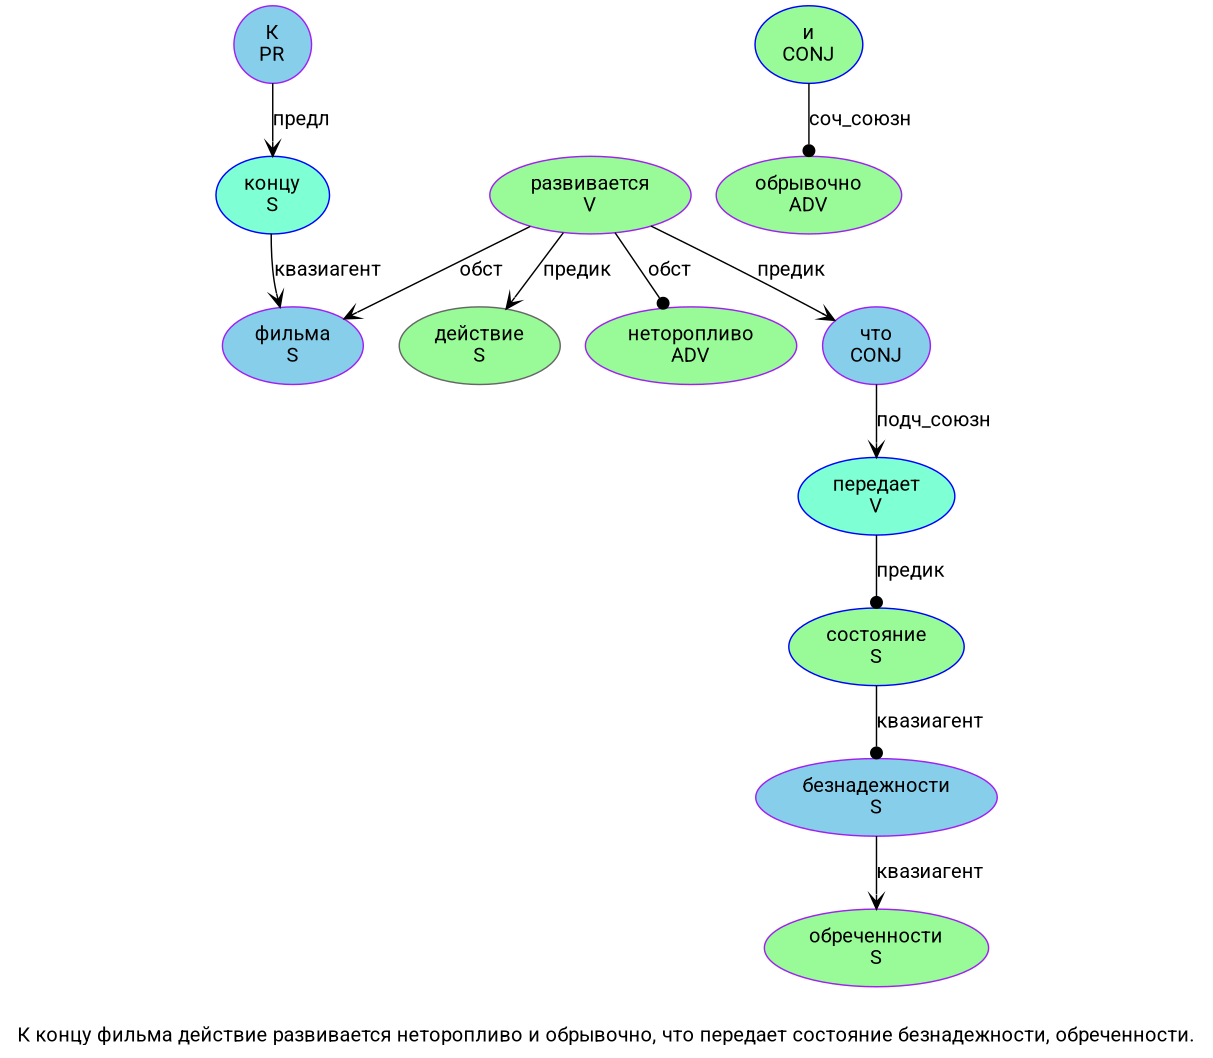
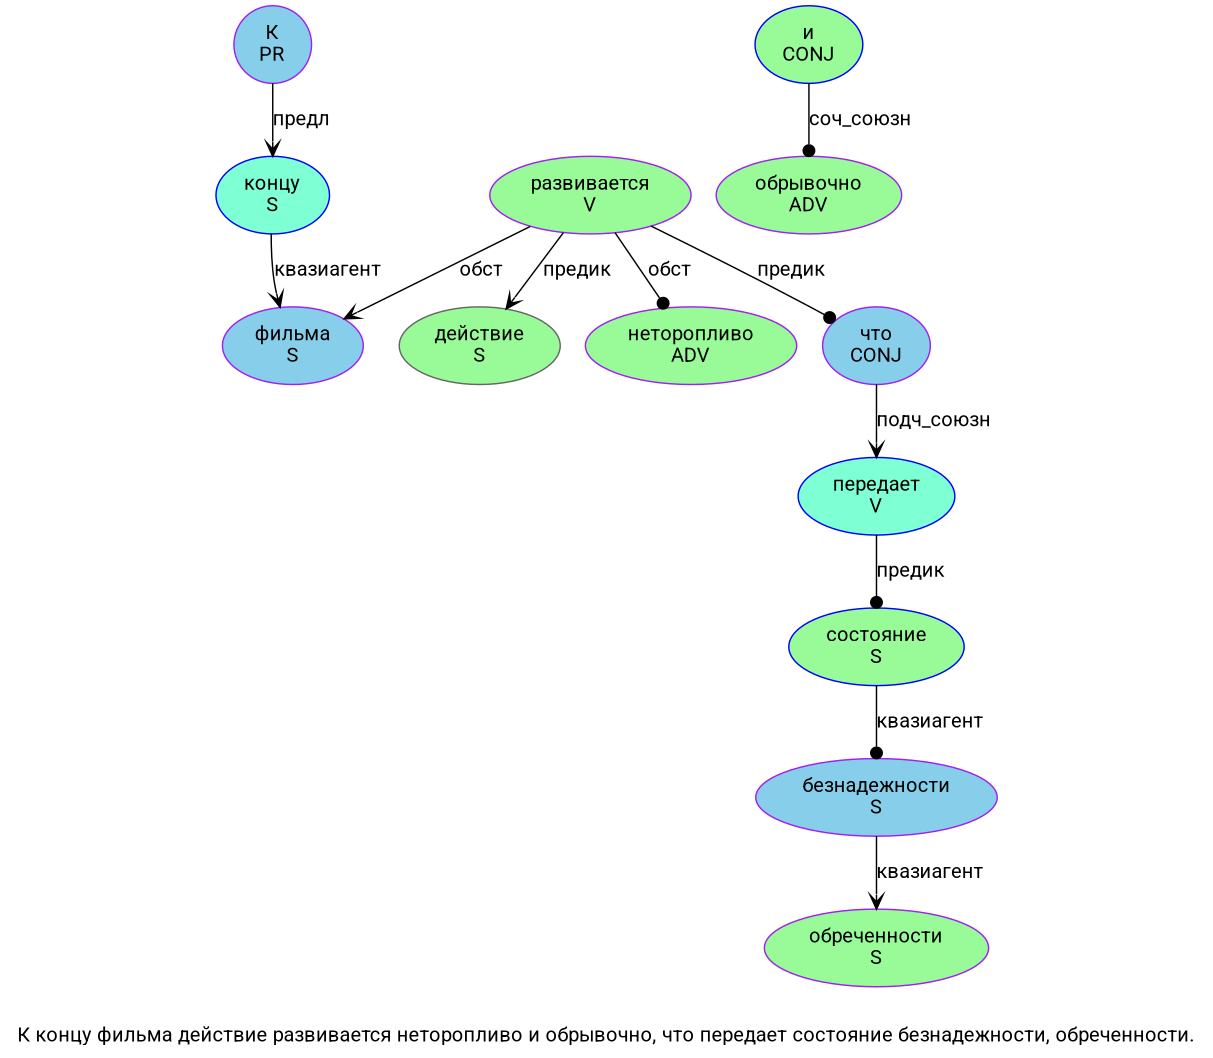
(738, 270) -> (738, 270)
